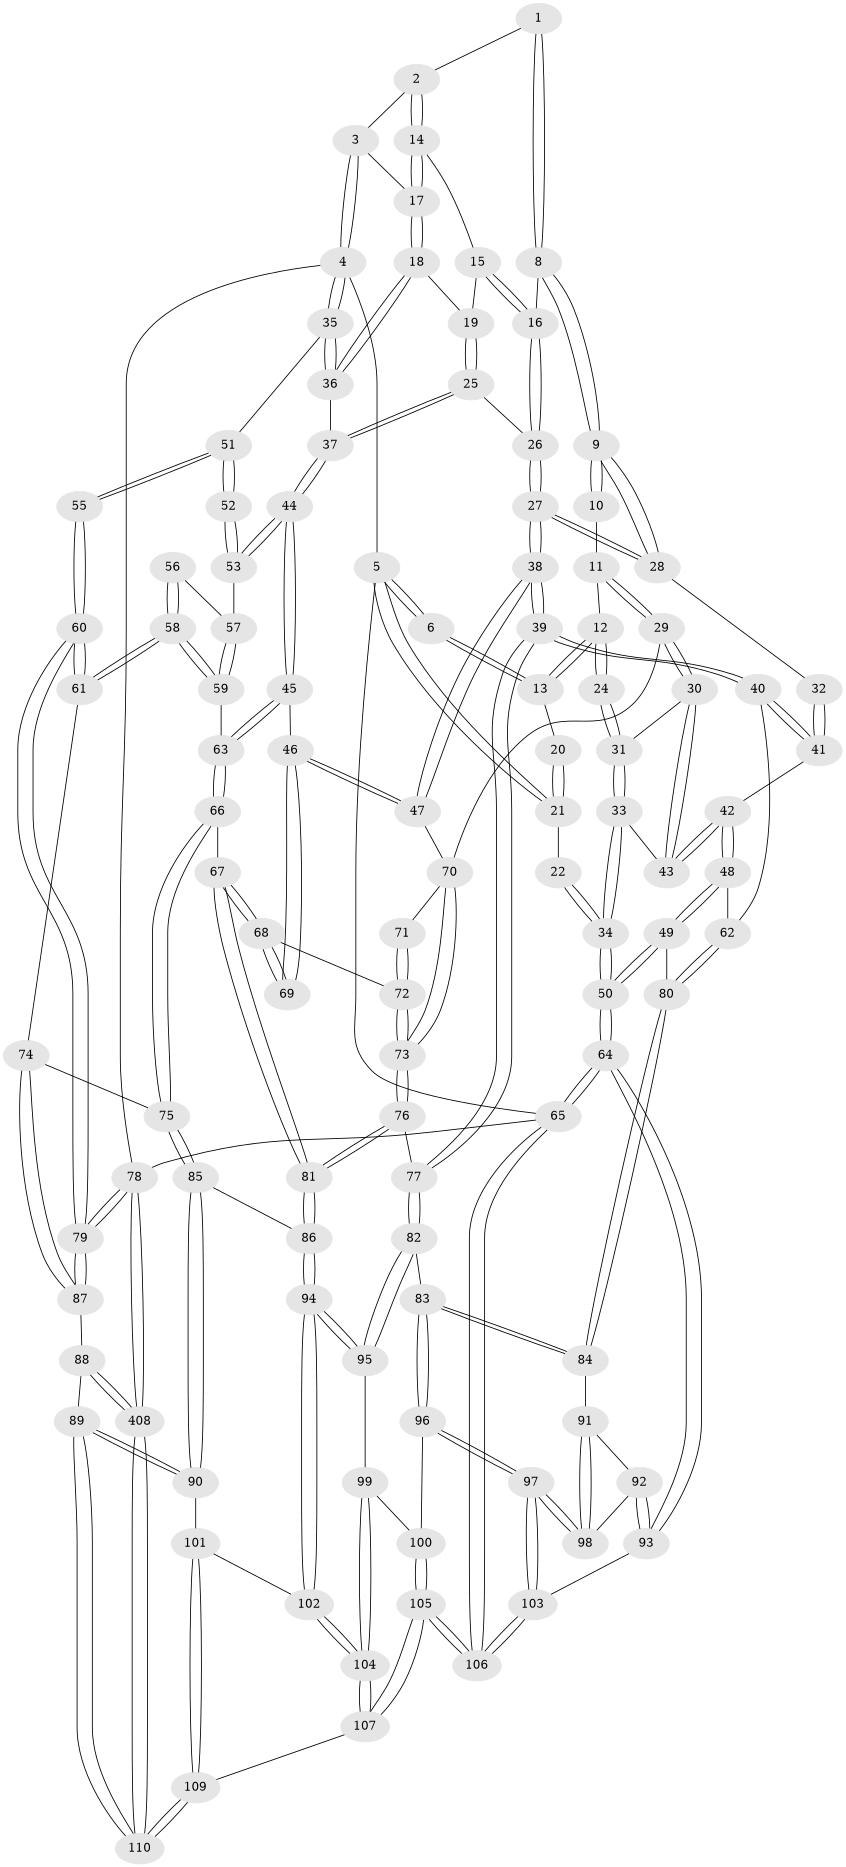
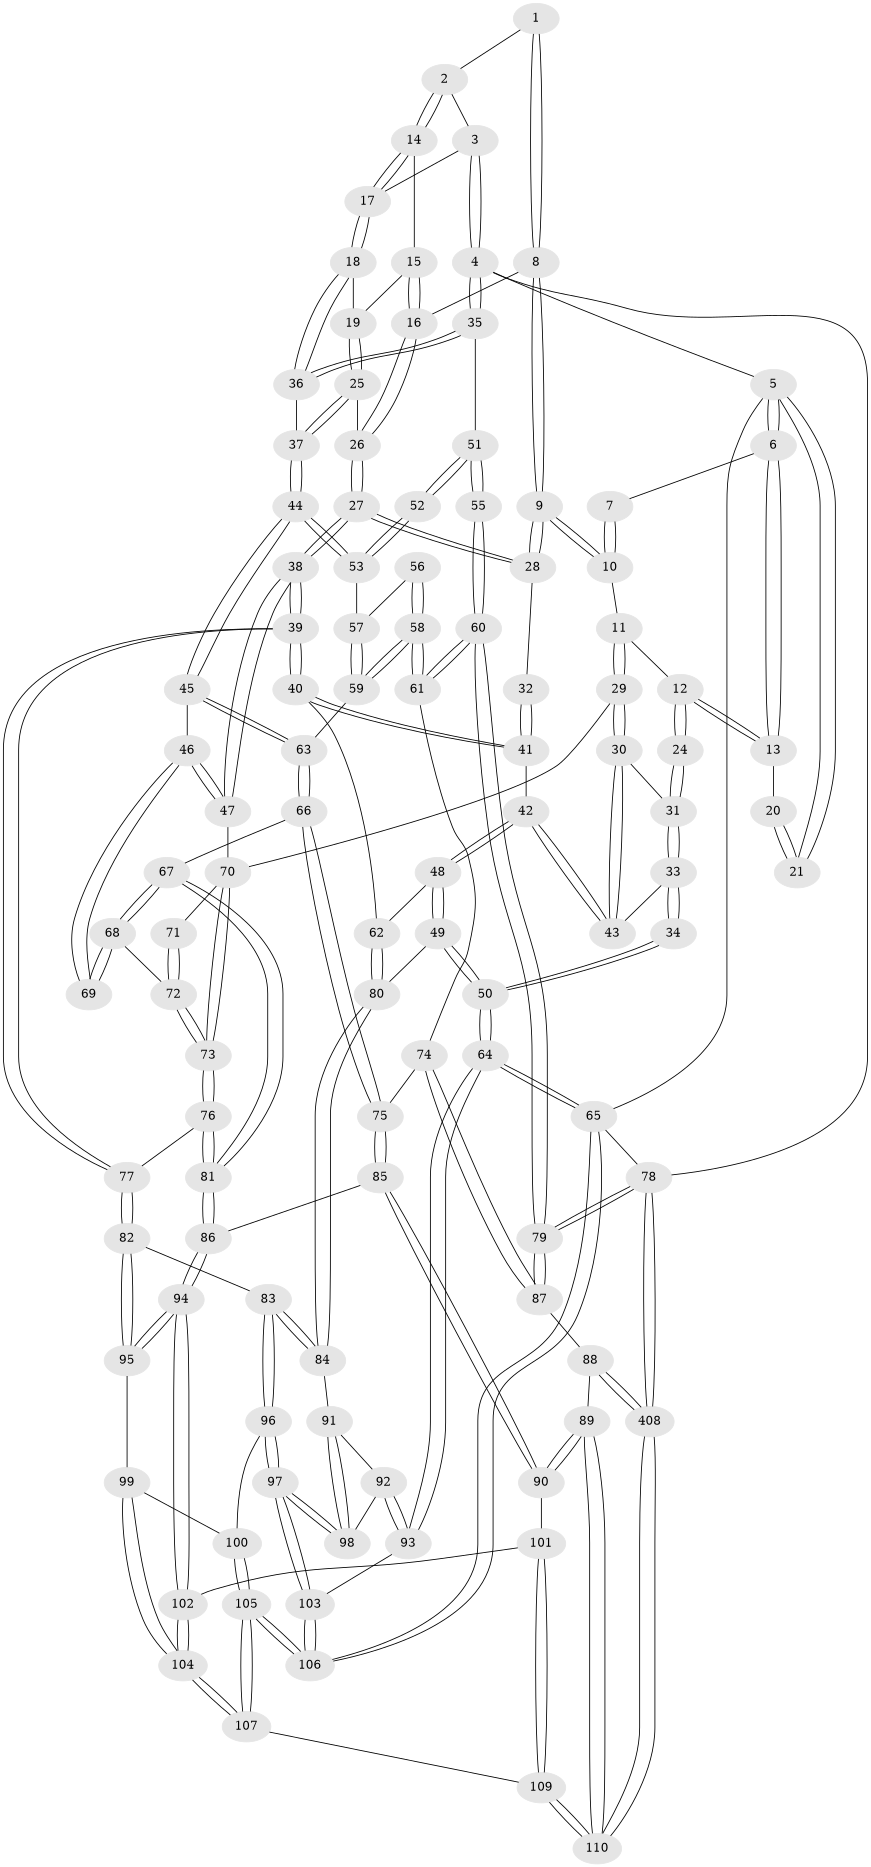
none -> (610, 507)
(558, 873) -> none
